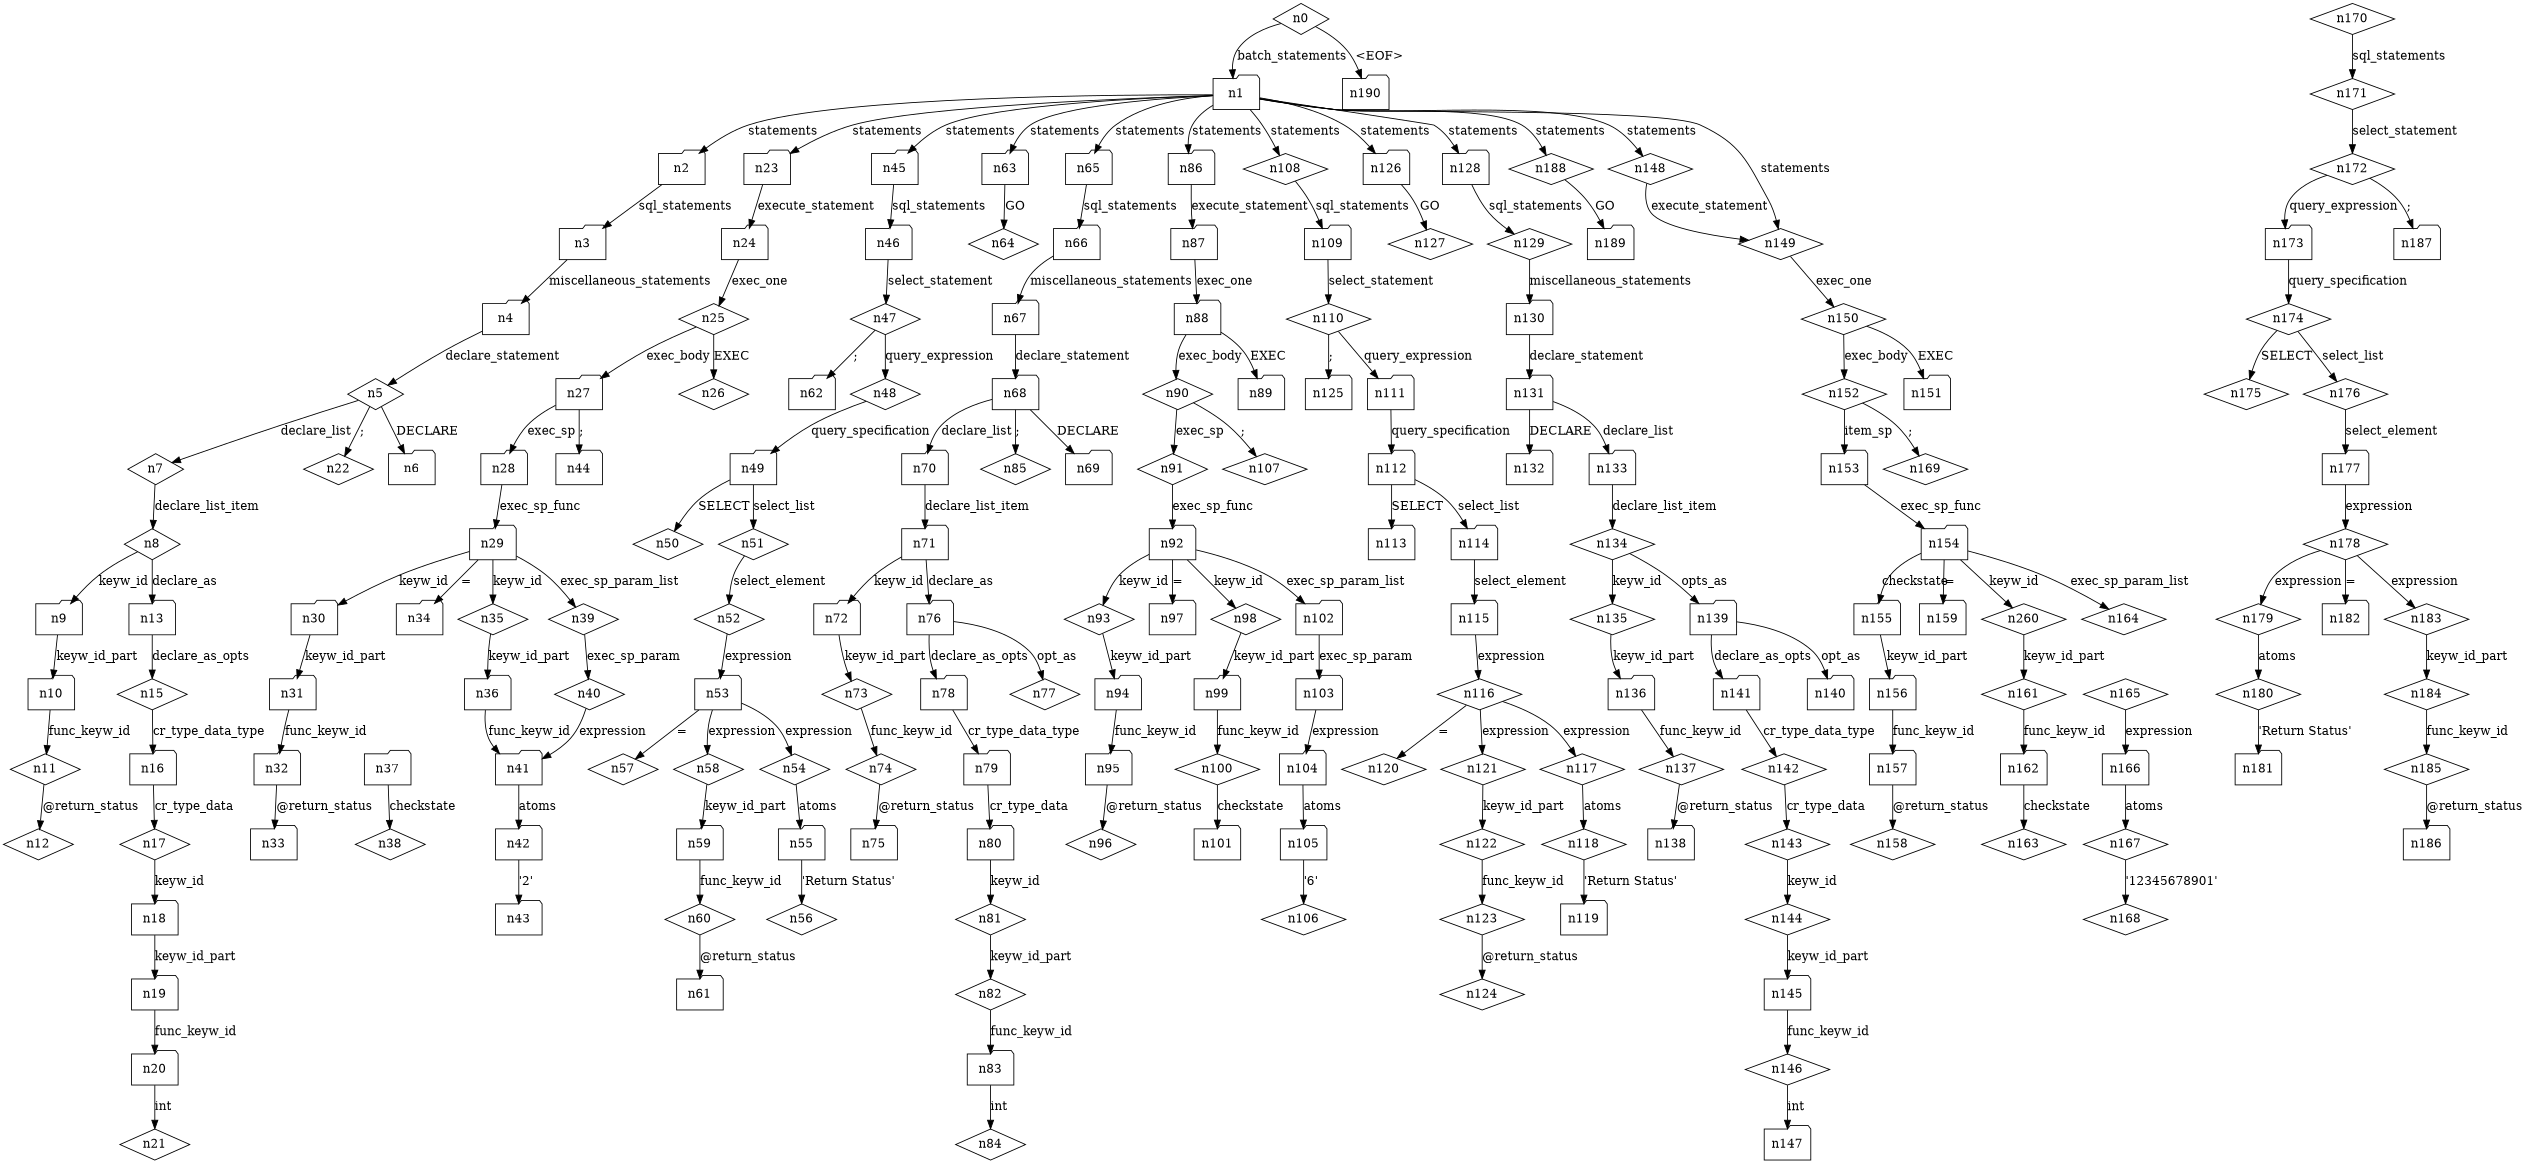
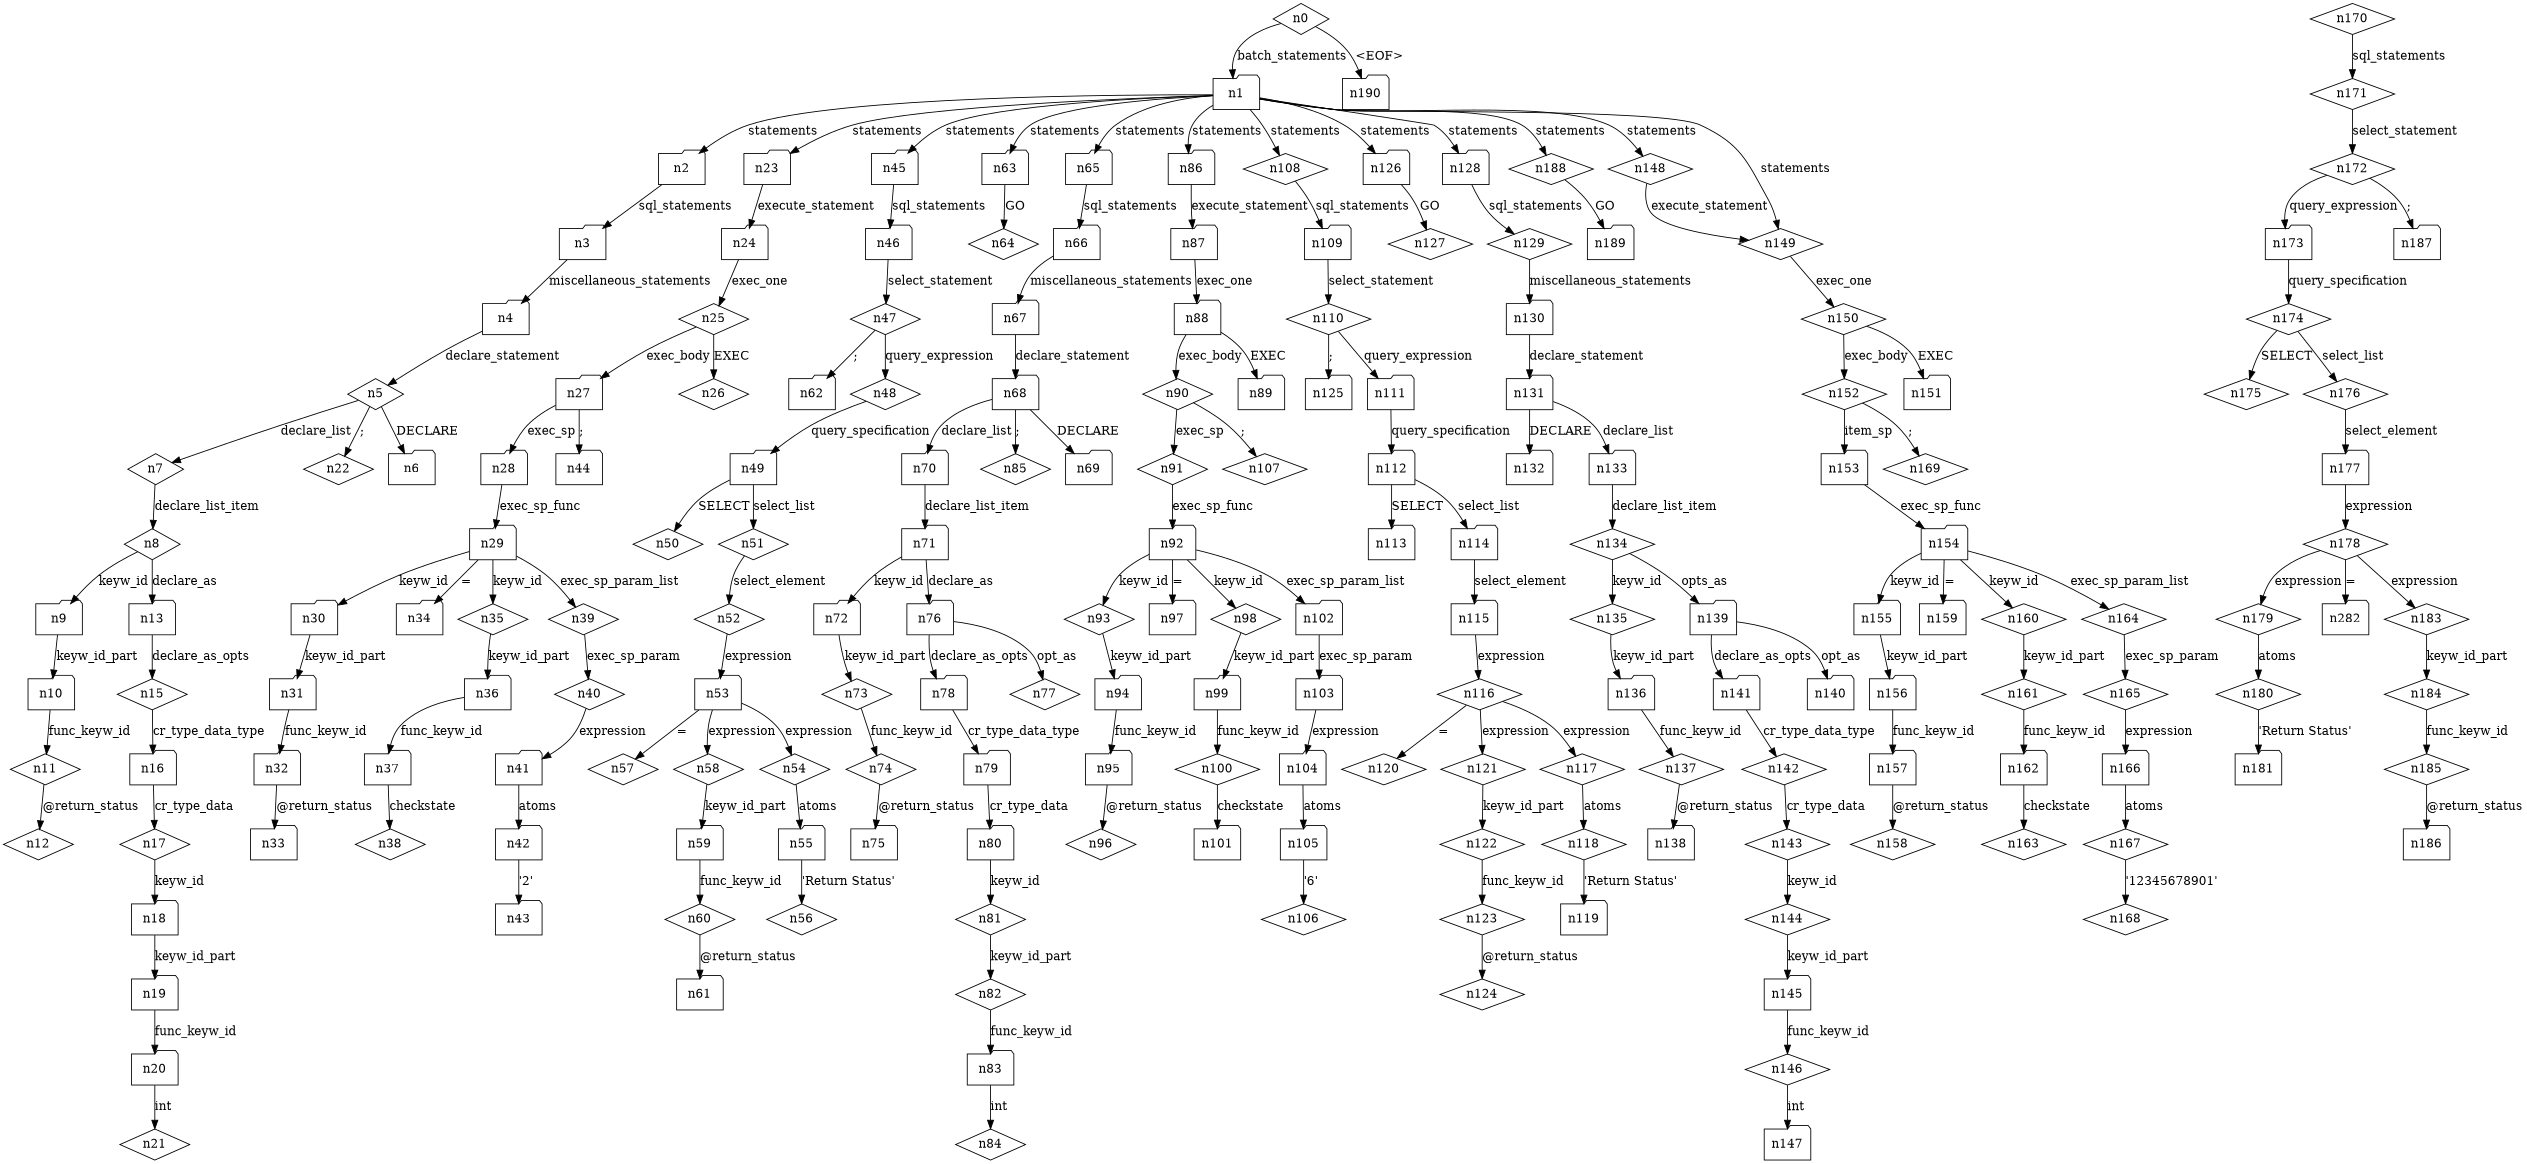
(1915, 582) -> (1915, 582)
(2024, 619) -> (2024, 619)
(2346, 619) -> (2346, 619)
none -> (2125, 653)
(486, 729) -> (420, 711)
